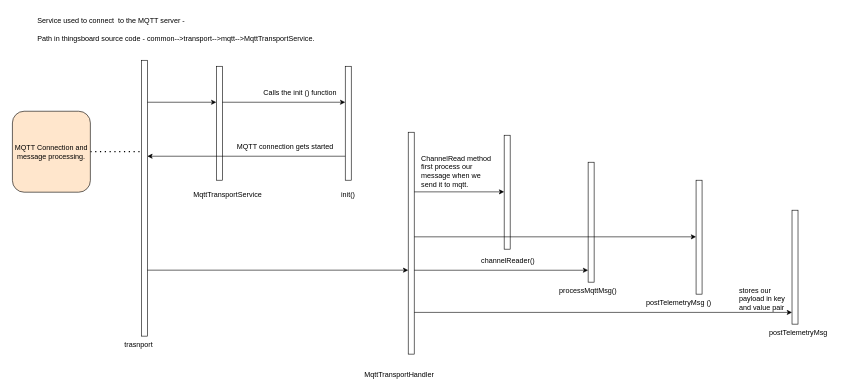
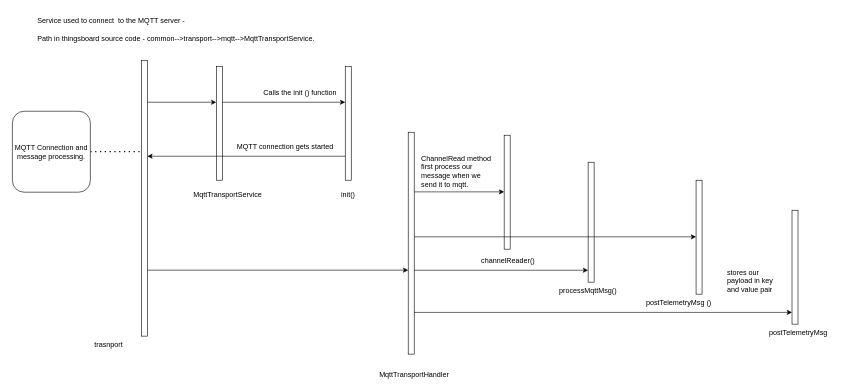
(51, 152) -> (51, 152)
(765, 294) -> (753, 276)
(144, 342) -> (114, 342)
(402, 372) -> (417, 372)
